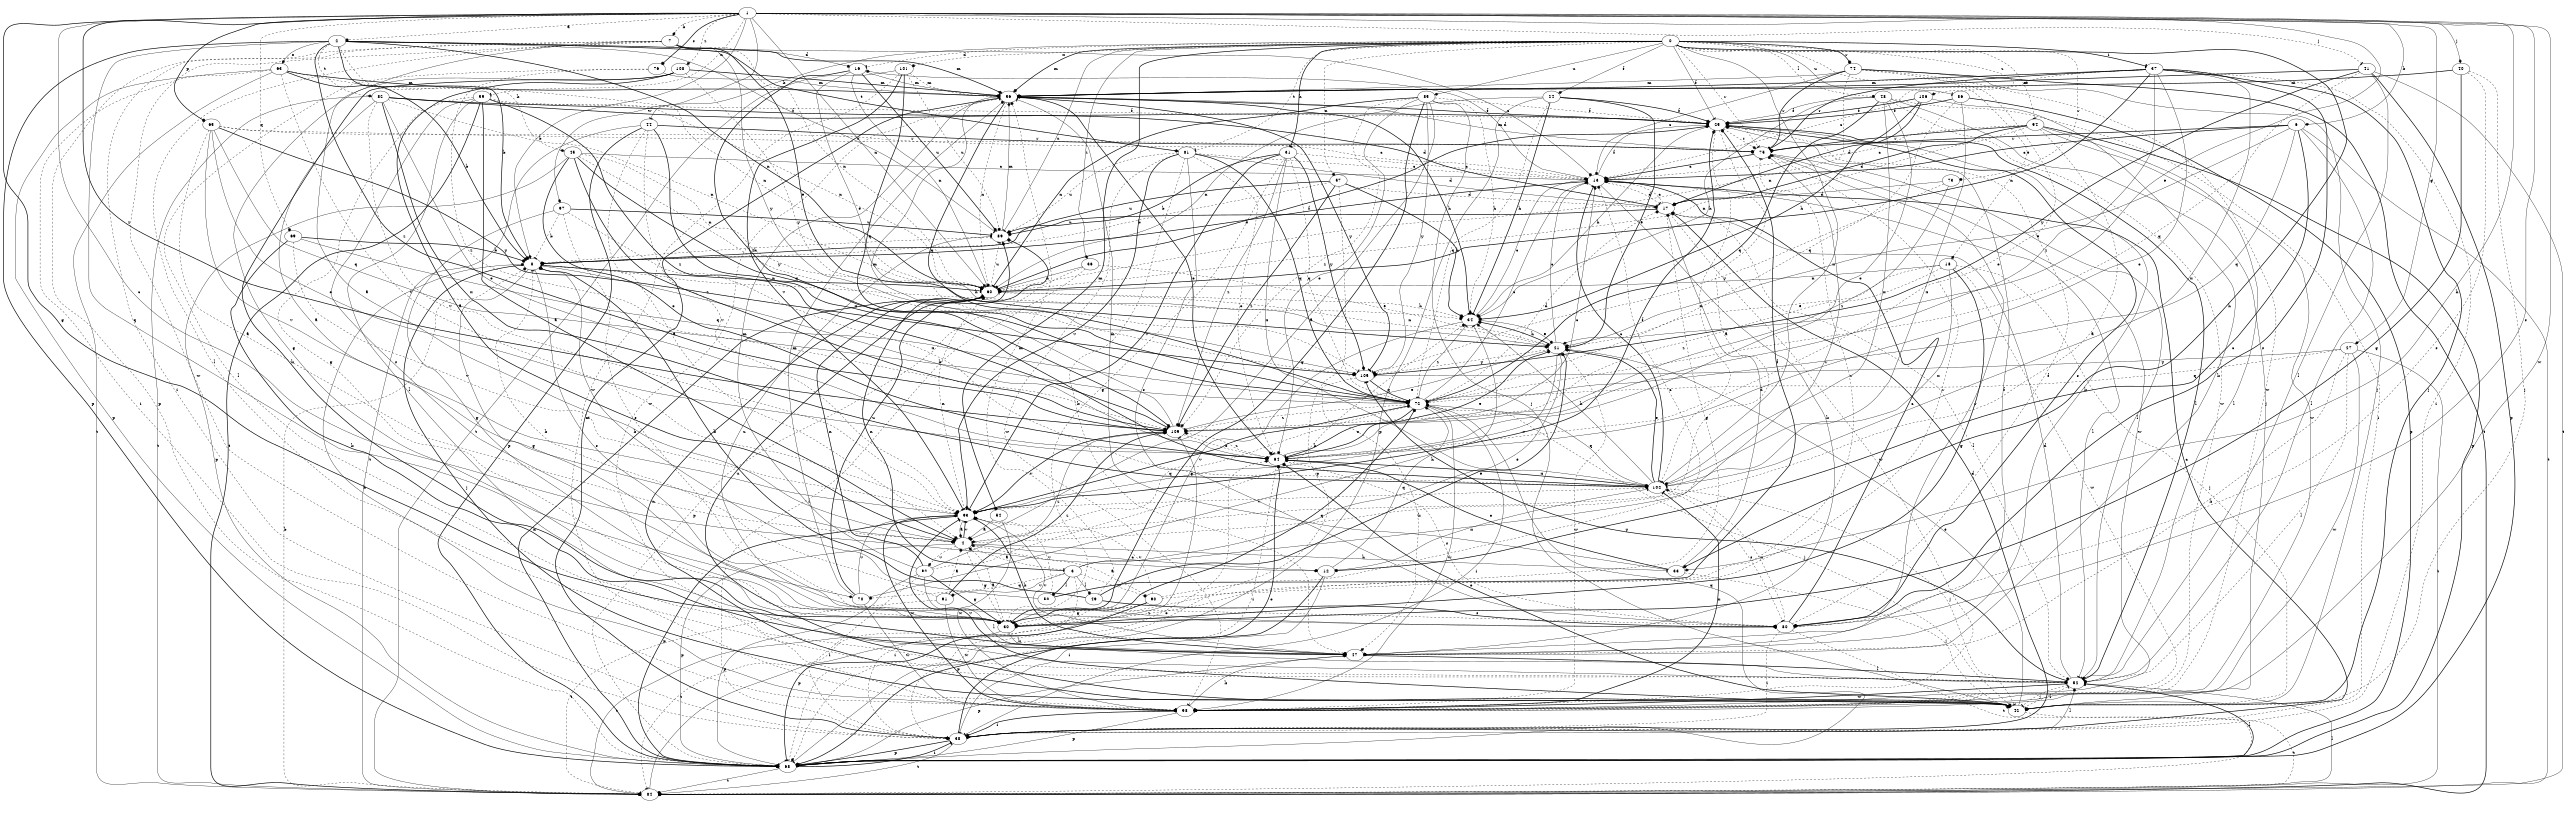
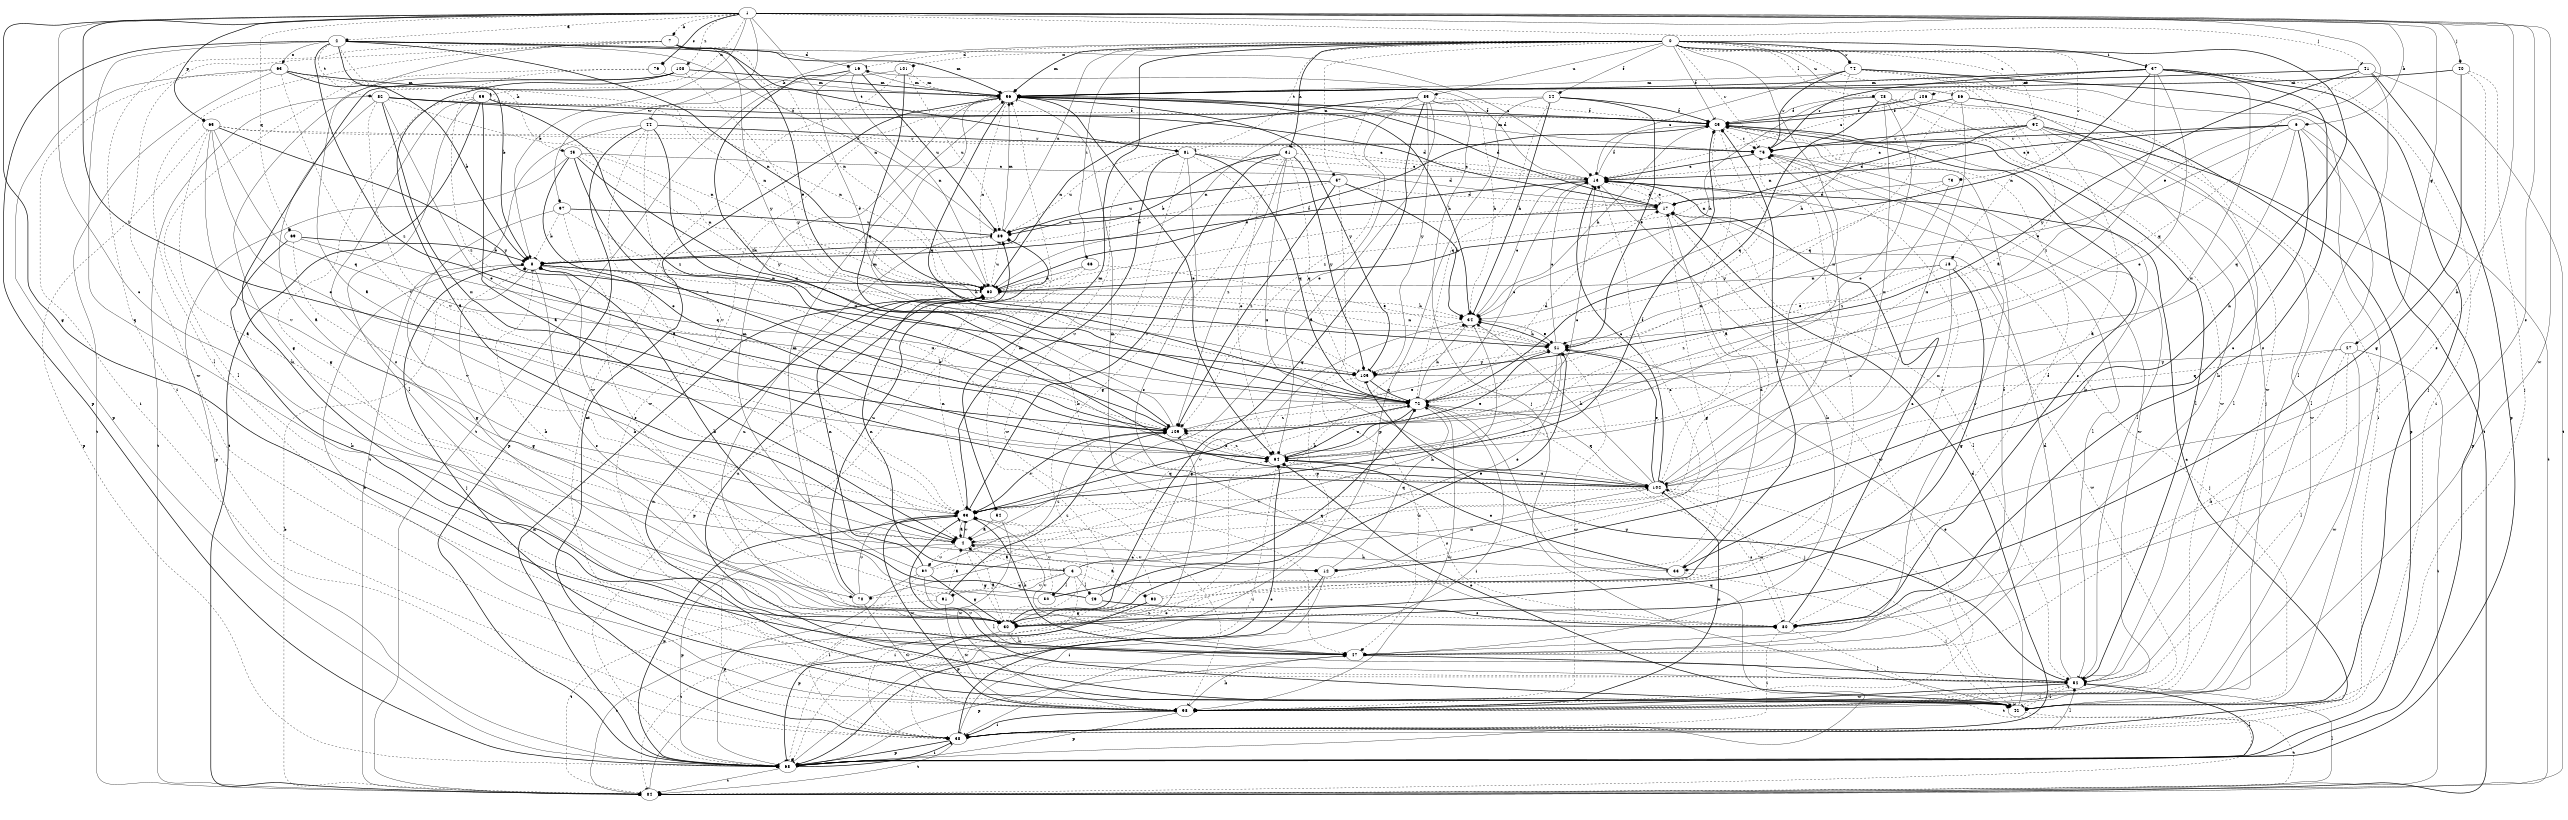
(1777, 168) -> (1343, 110)
(1720, 241) -> (1720, 241)
(1999, 264) -> (1999, 264)
(1241, 290) -> (1241, 290)
(779, 294) -> none
(104, 342) -> (224, 623)
(1438, 362) -> (1438, 362)
